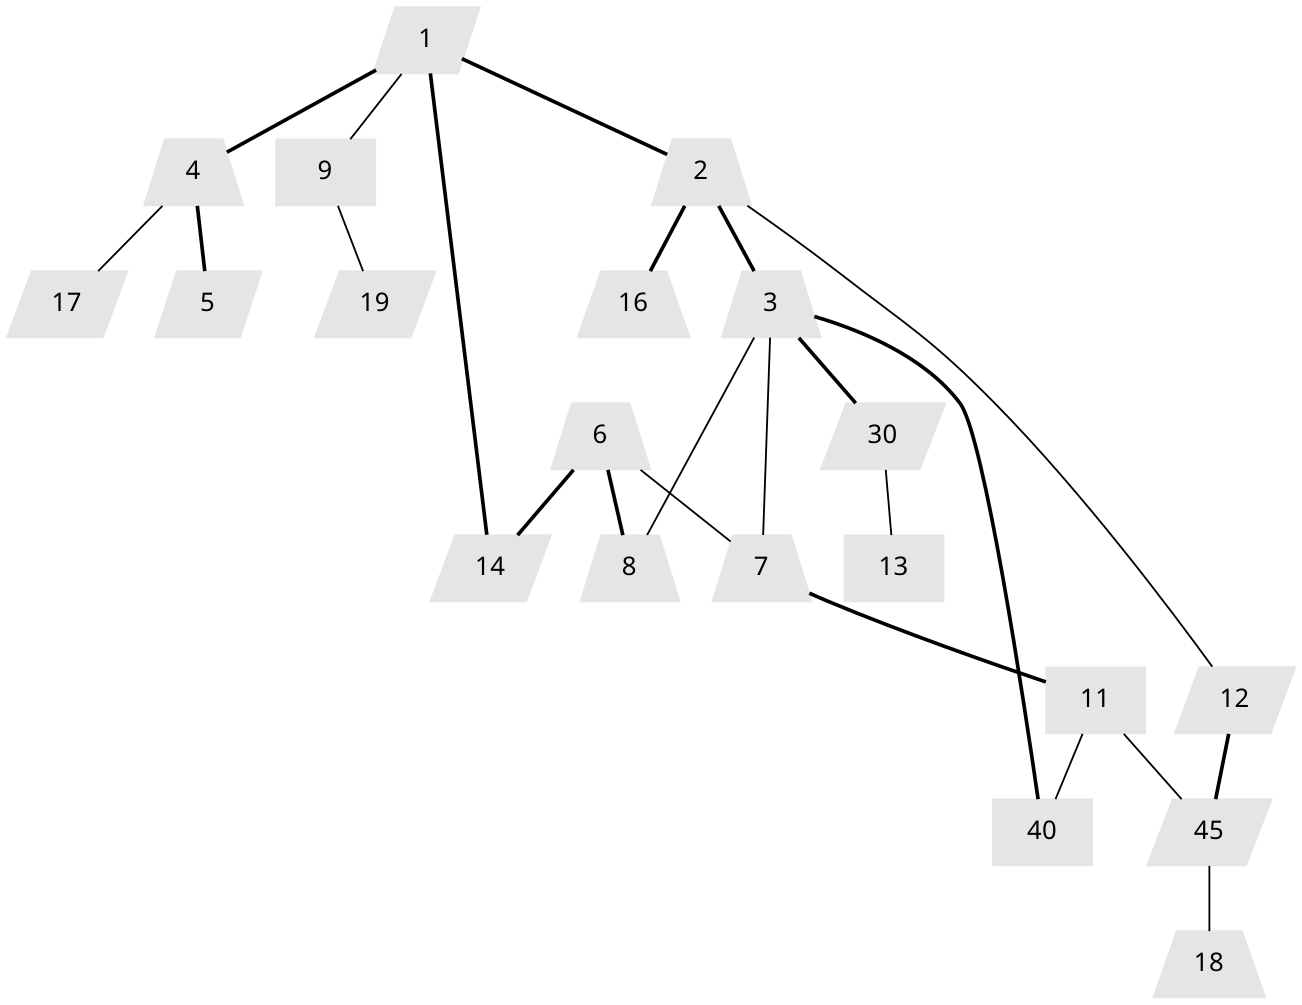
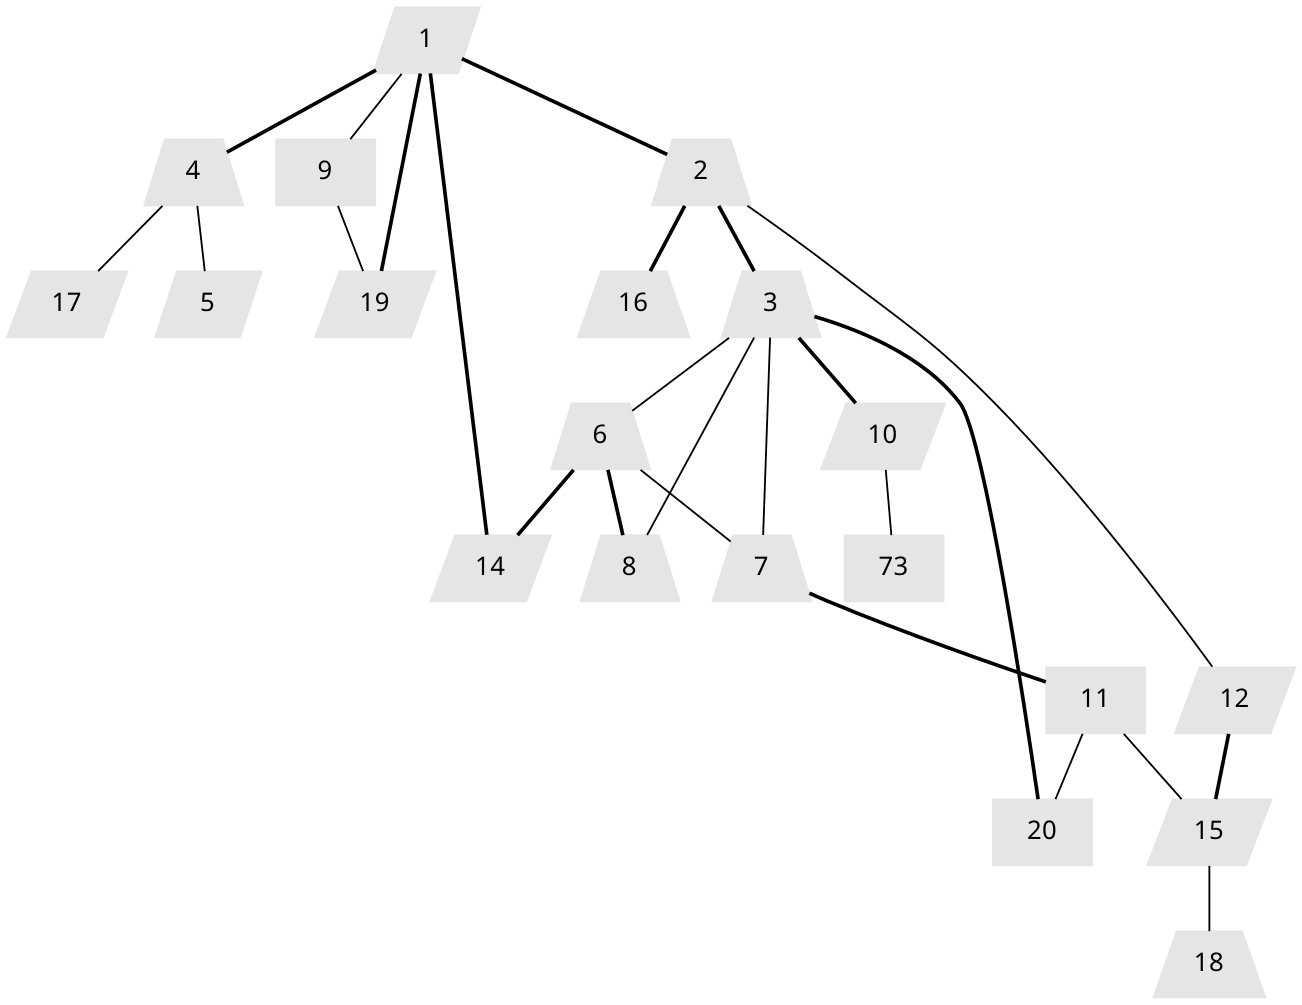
none -> (401, 172)
(201, 239) -> (201, 239)
none -> (681, 374)
(883, 436) -> (883, 436)
(894, 568) -> (894, 568)
(1043, 832) -> (1043, 832)
(1209, 832) -> (1209, 832)
